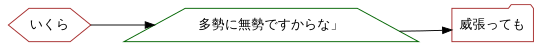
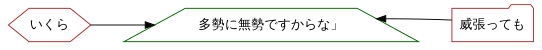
(421, 31) -> (419, 19)
